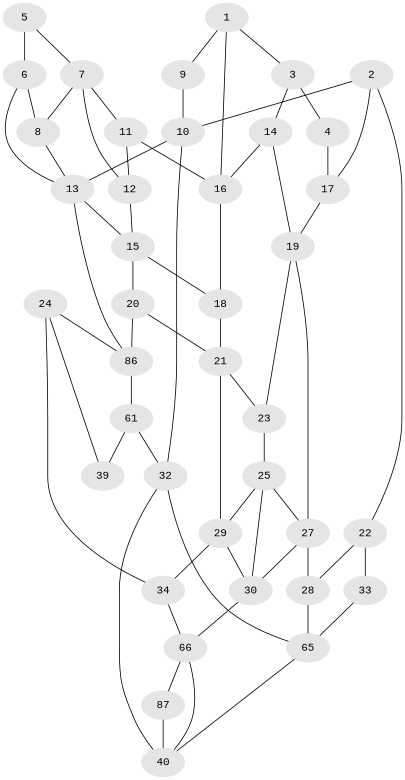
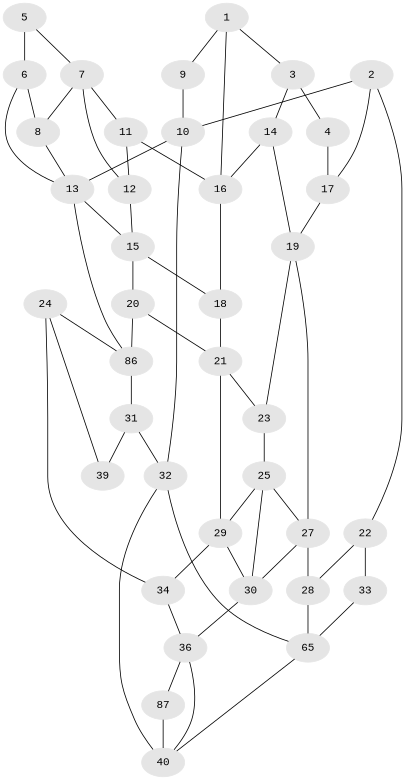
(131, 419) -> (131, 419)
(185, 648) -> (185, 648)
